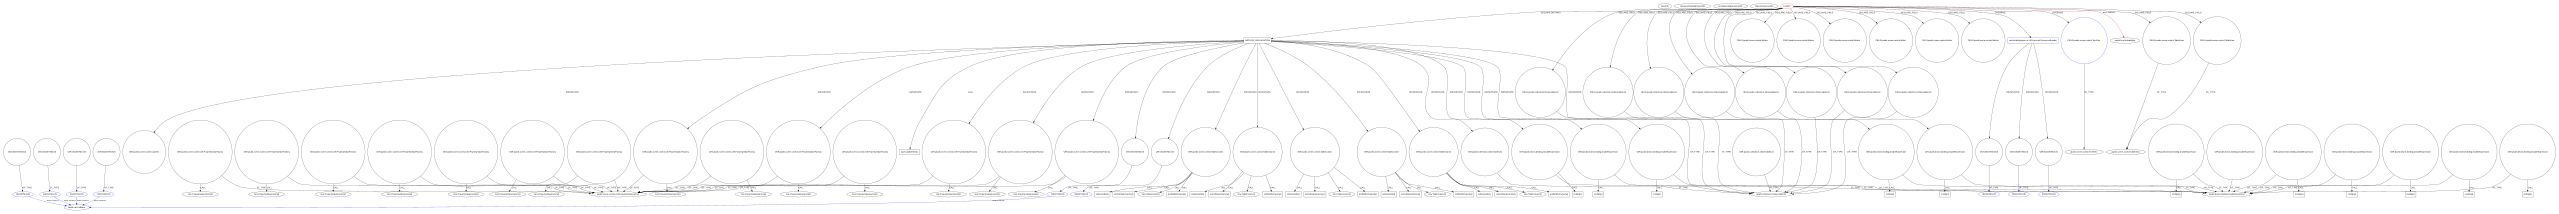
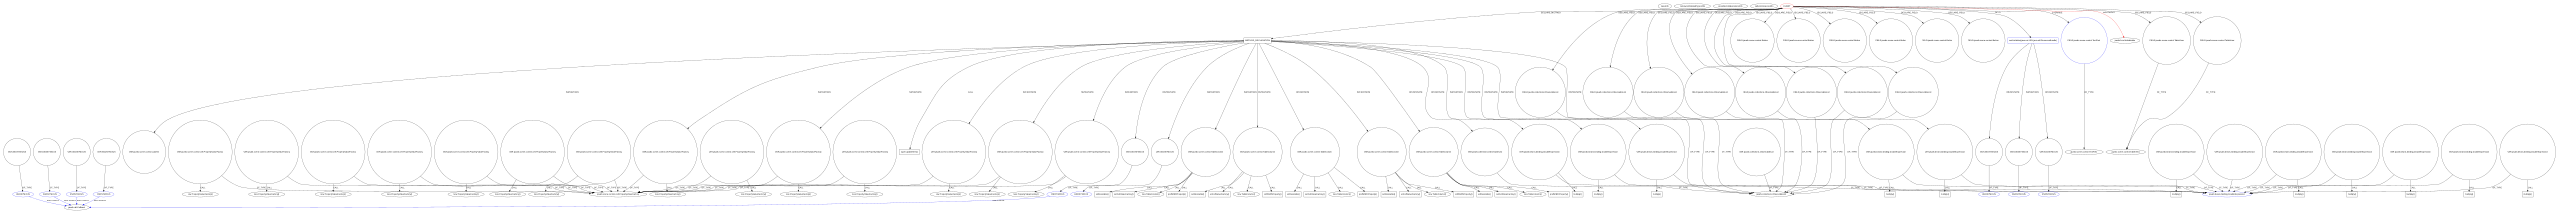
(2000, 13) -> (1998, 13)
(2227, 194) -> (2227, 194)
